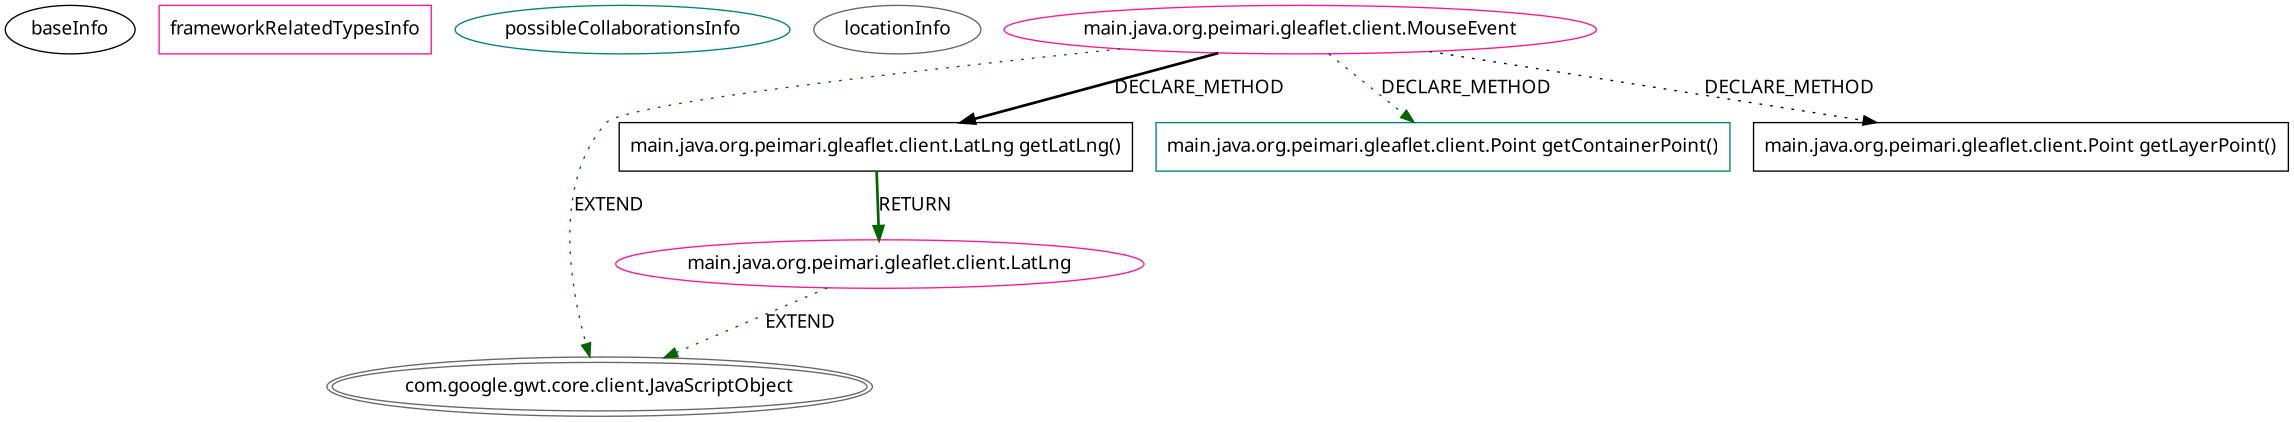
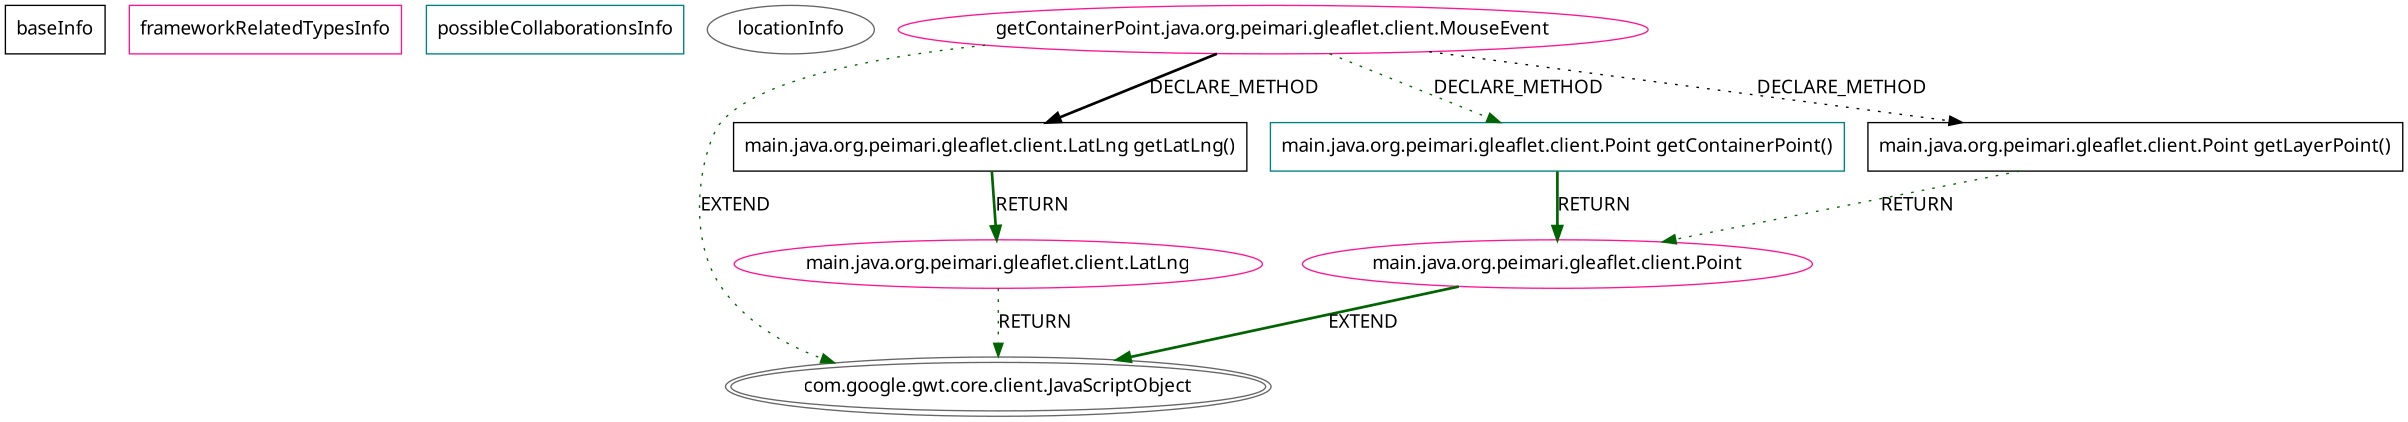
(70, 30) -> (55, 30)
(623, 30) -> (555, 30)
(1300, 30) -> (1273, 30)
none -> (1557, 264)
(800, 323) -> (1035, 323)
